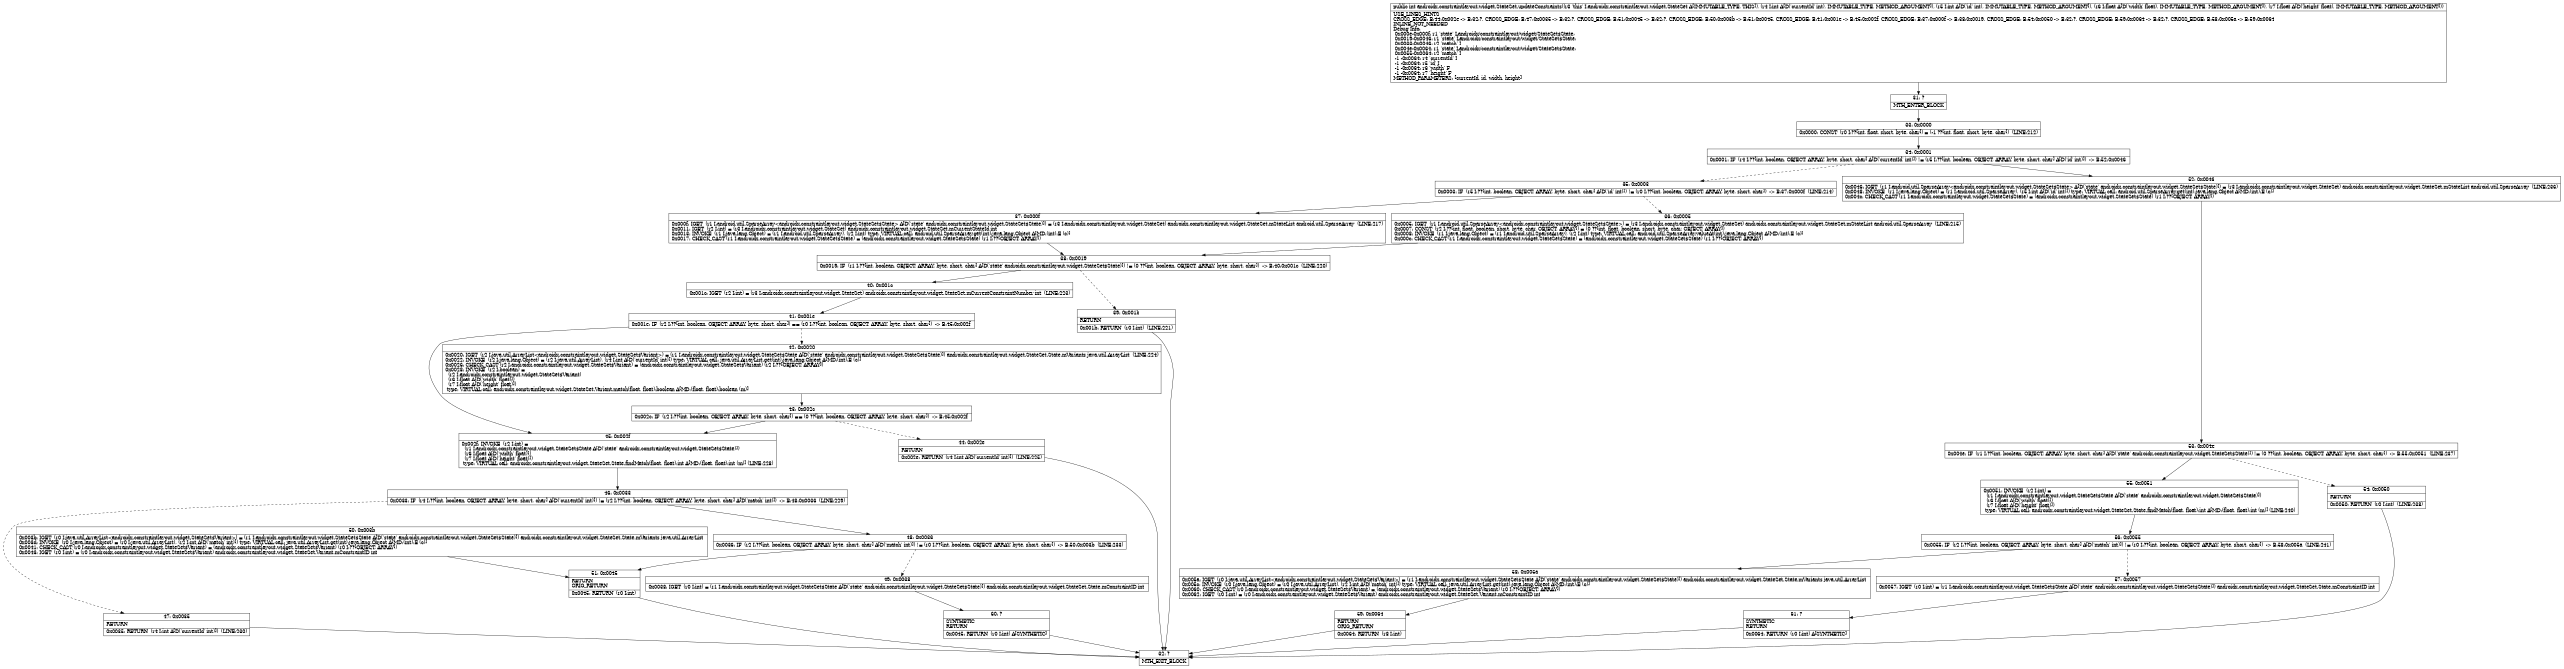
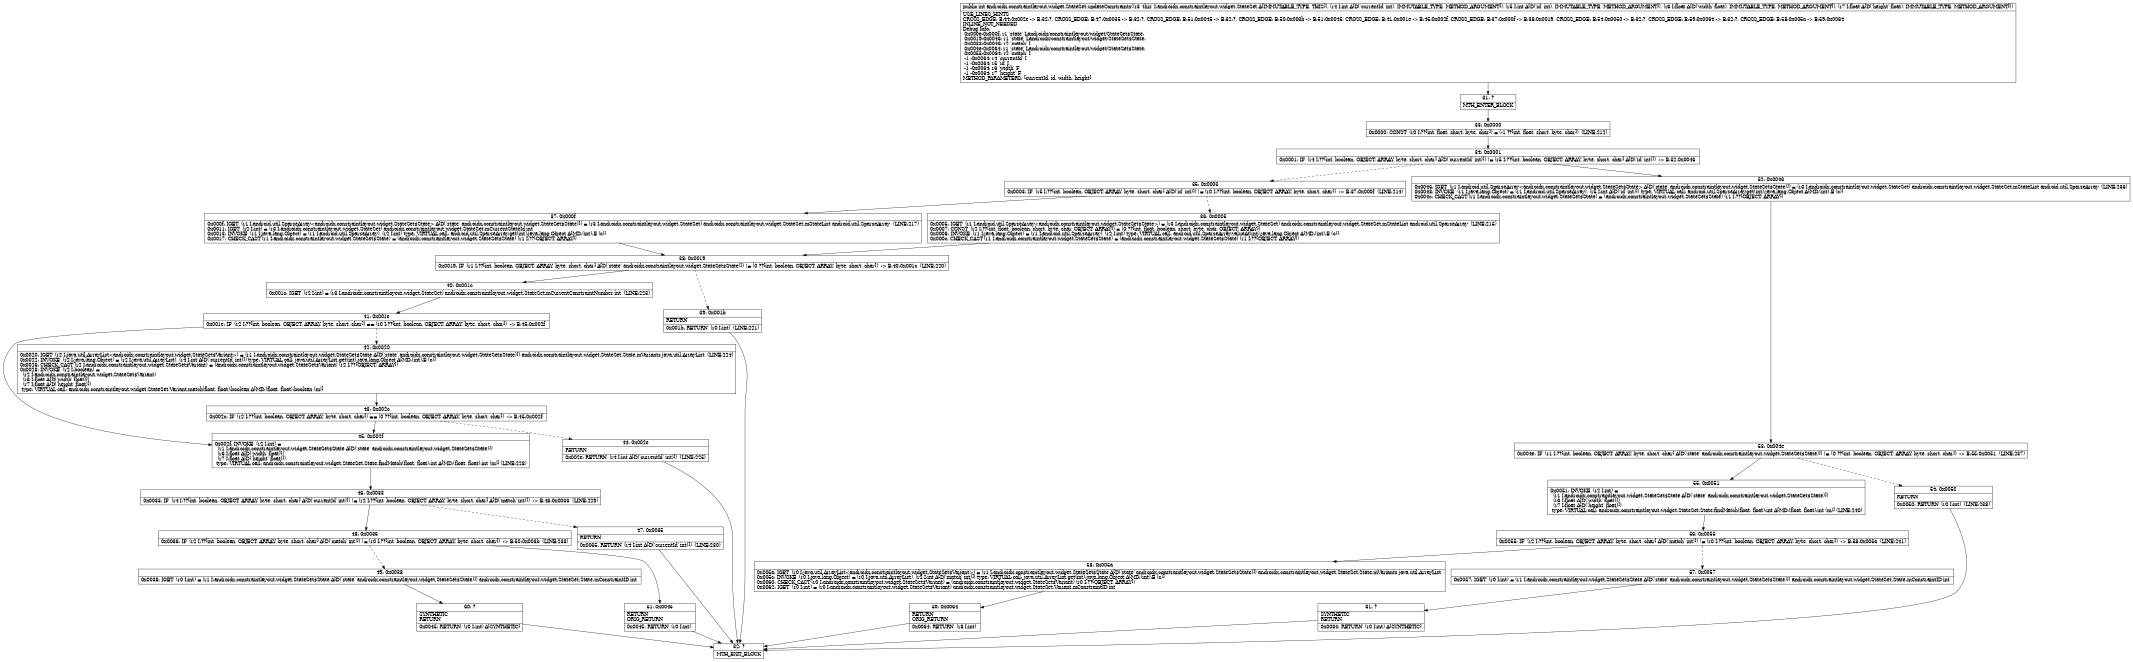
(362, 542) -> none
